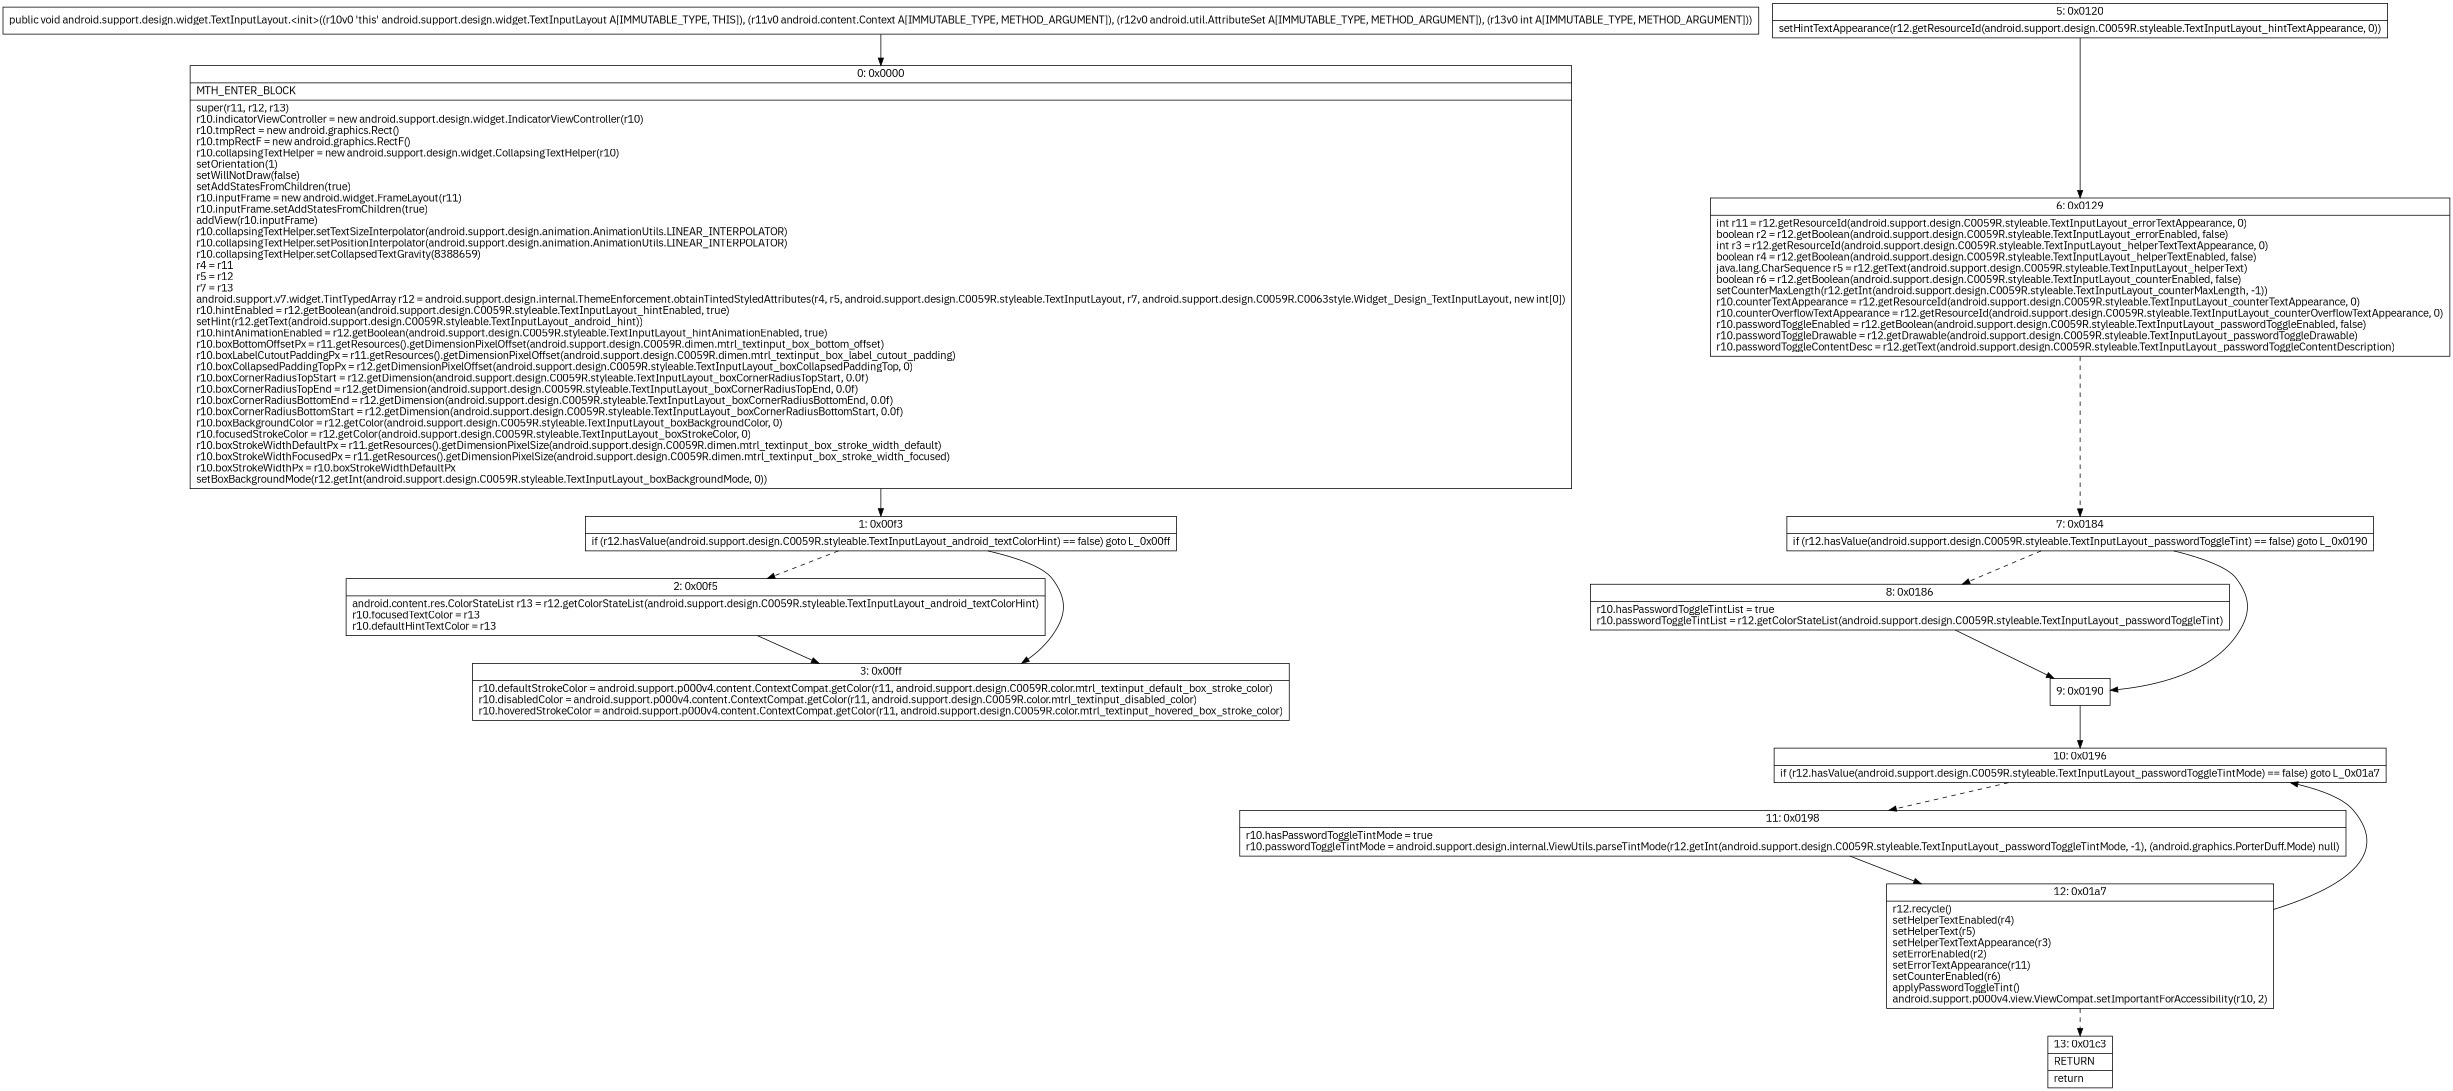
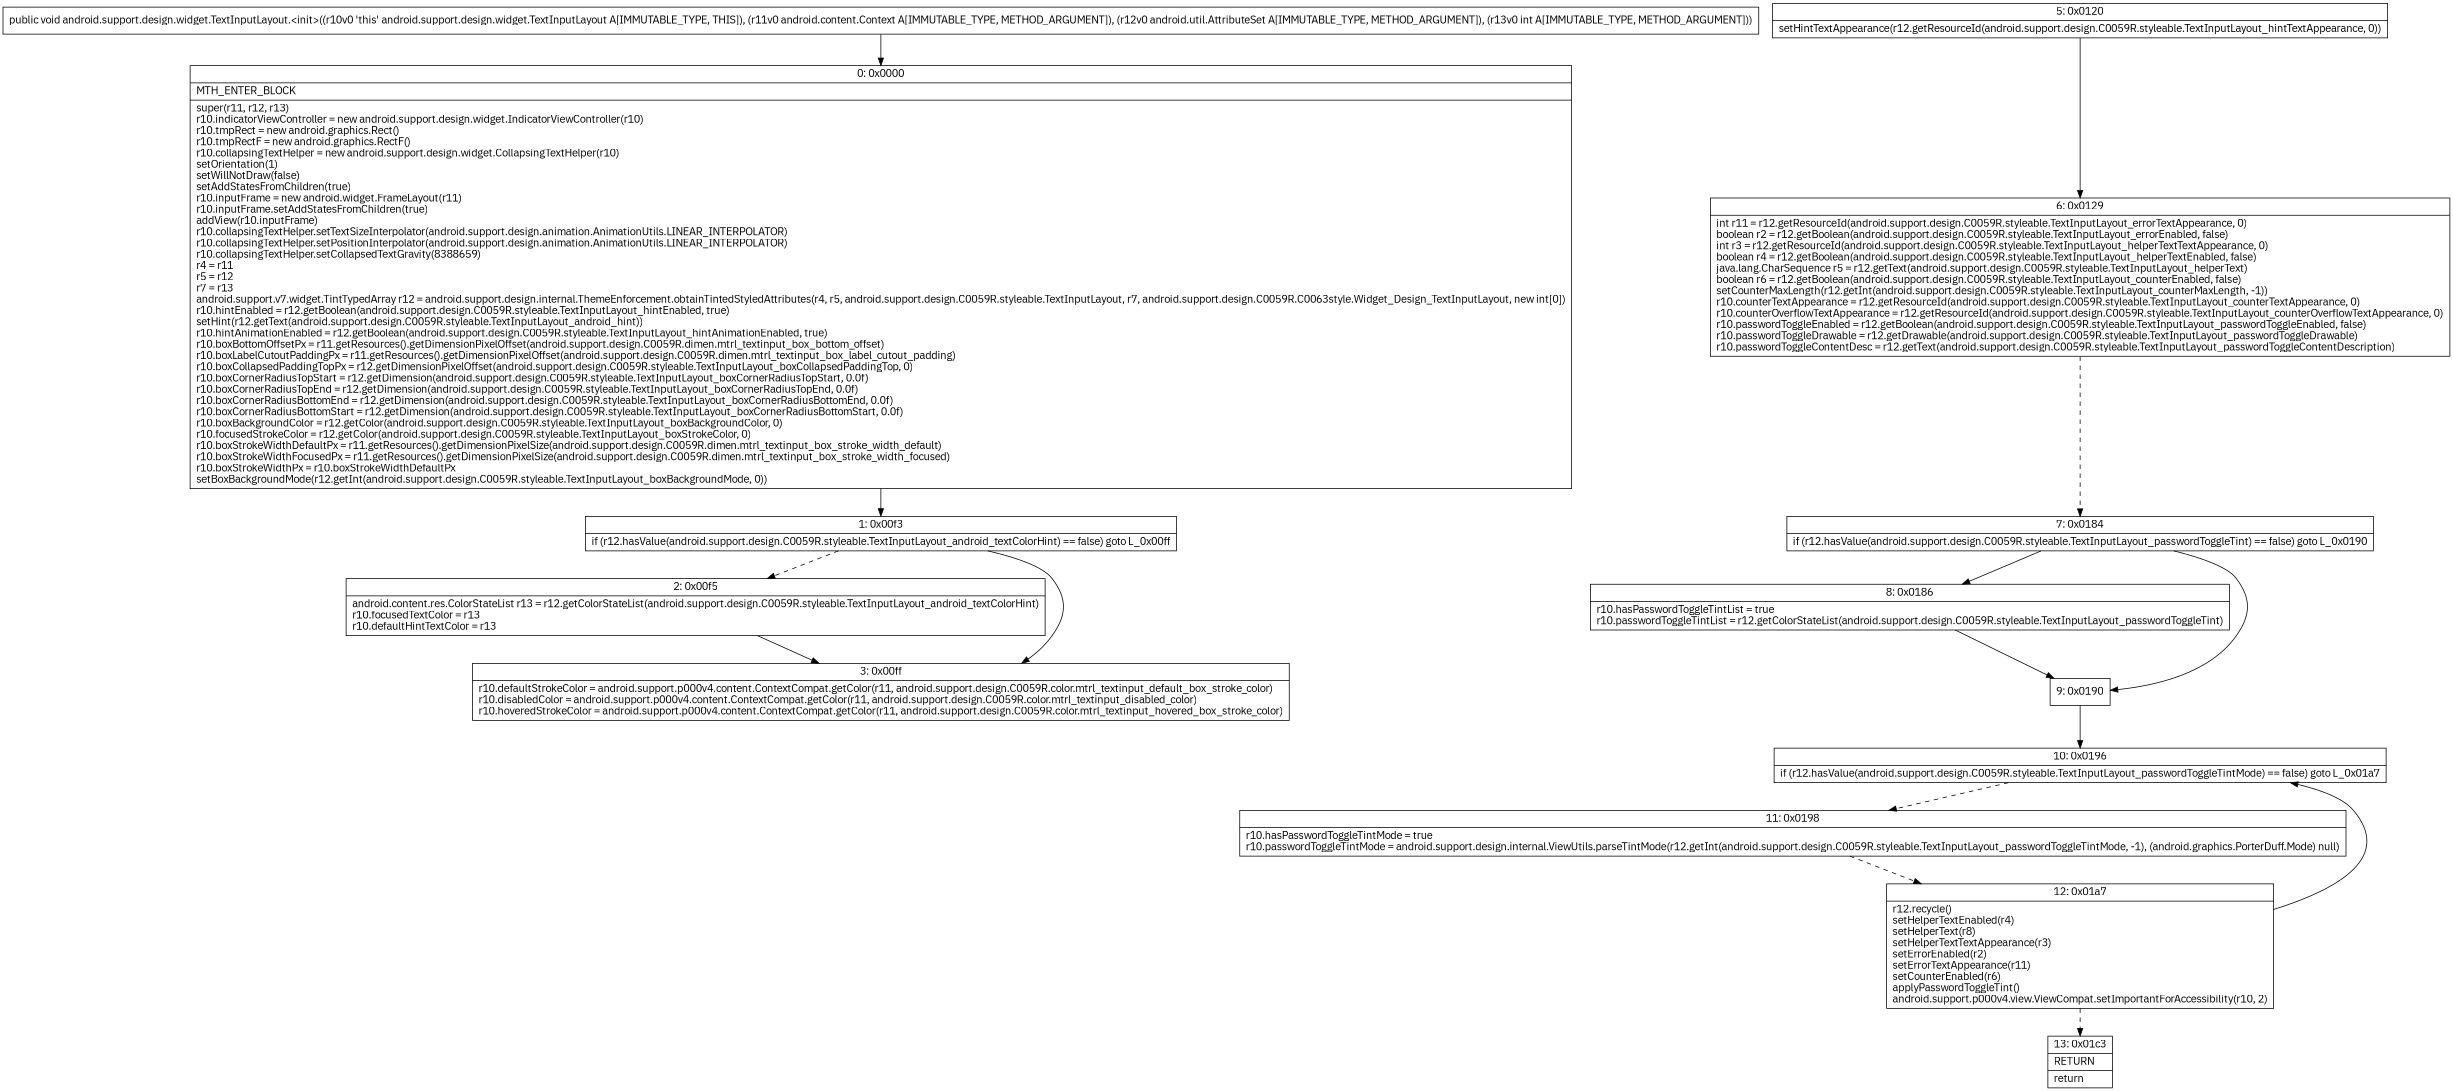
(2005, 566) -> (2005, 566)
(1882, 869) -> (1882, 869)
(1934, 932) -> (1934, 932)
